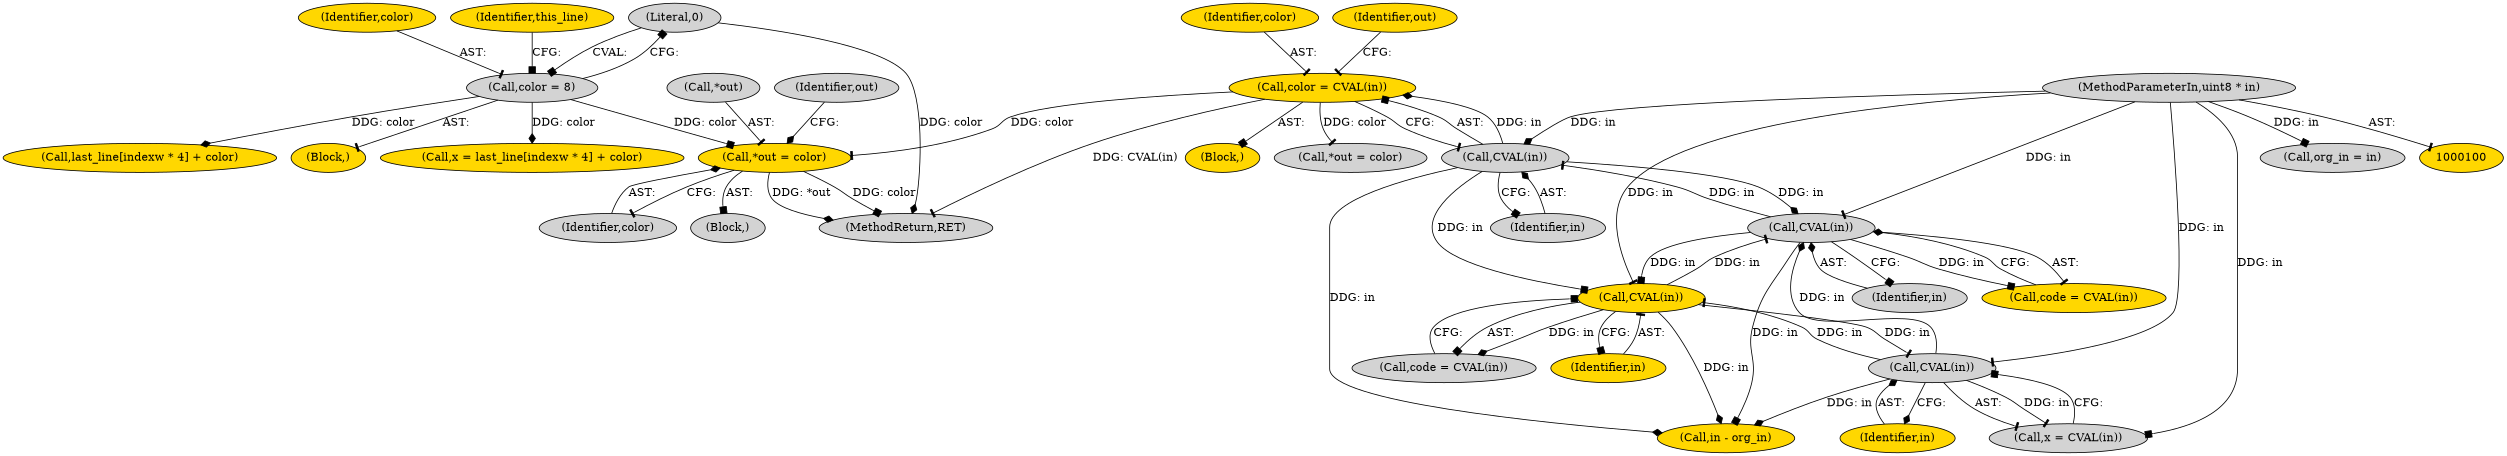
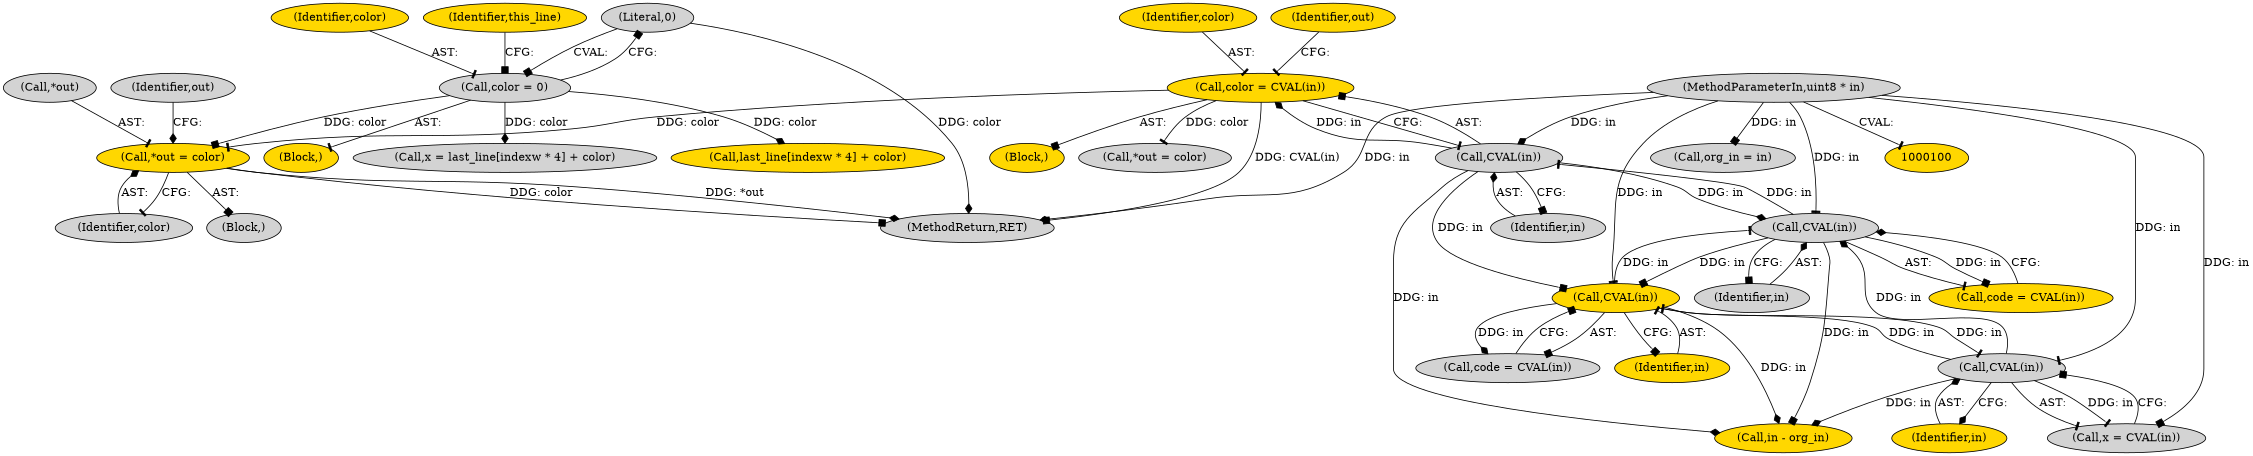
(532, 88) -> (505, 88)
(2384, 123) -> (1878, 123)
(1095, 143) -> (1185, 197)
(532, 158) -> (505, 158)
none -> (1358, 158)
